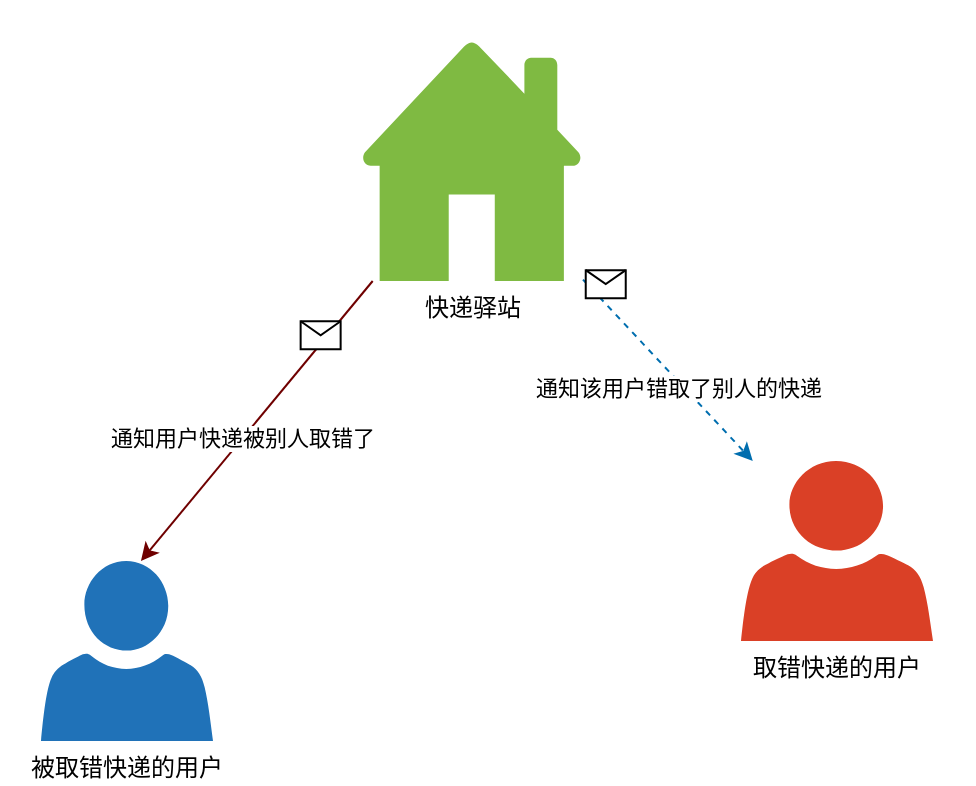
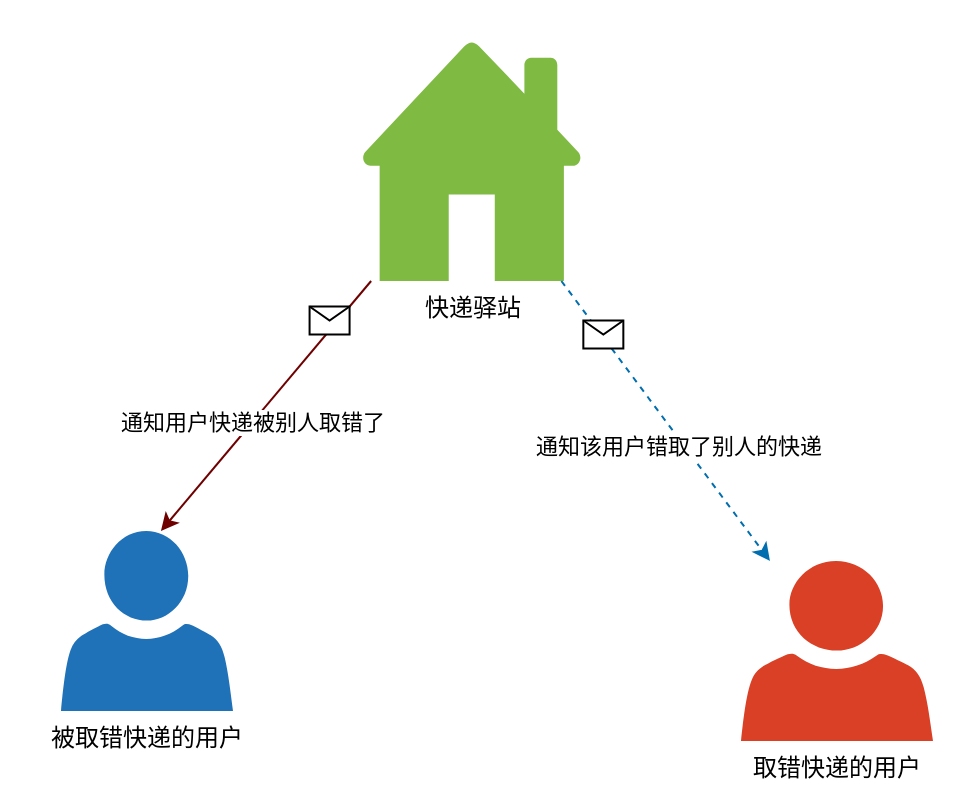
(837, 551) -> (837, 651)
(127, 651) -> (147, 621)
